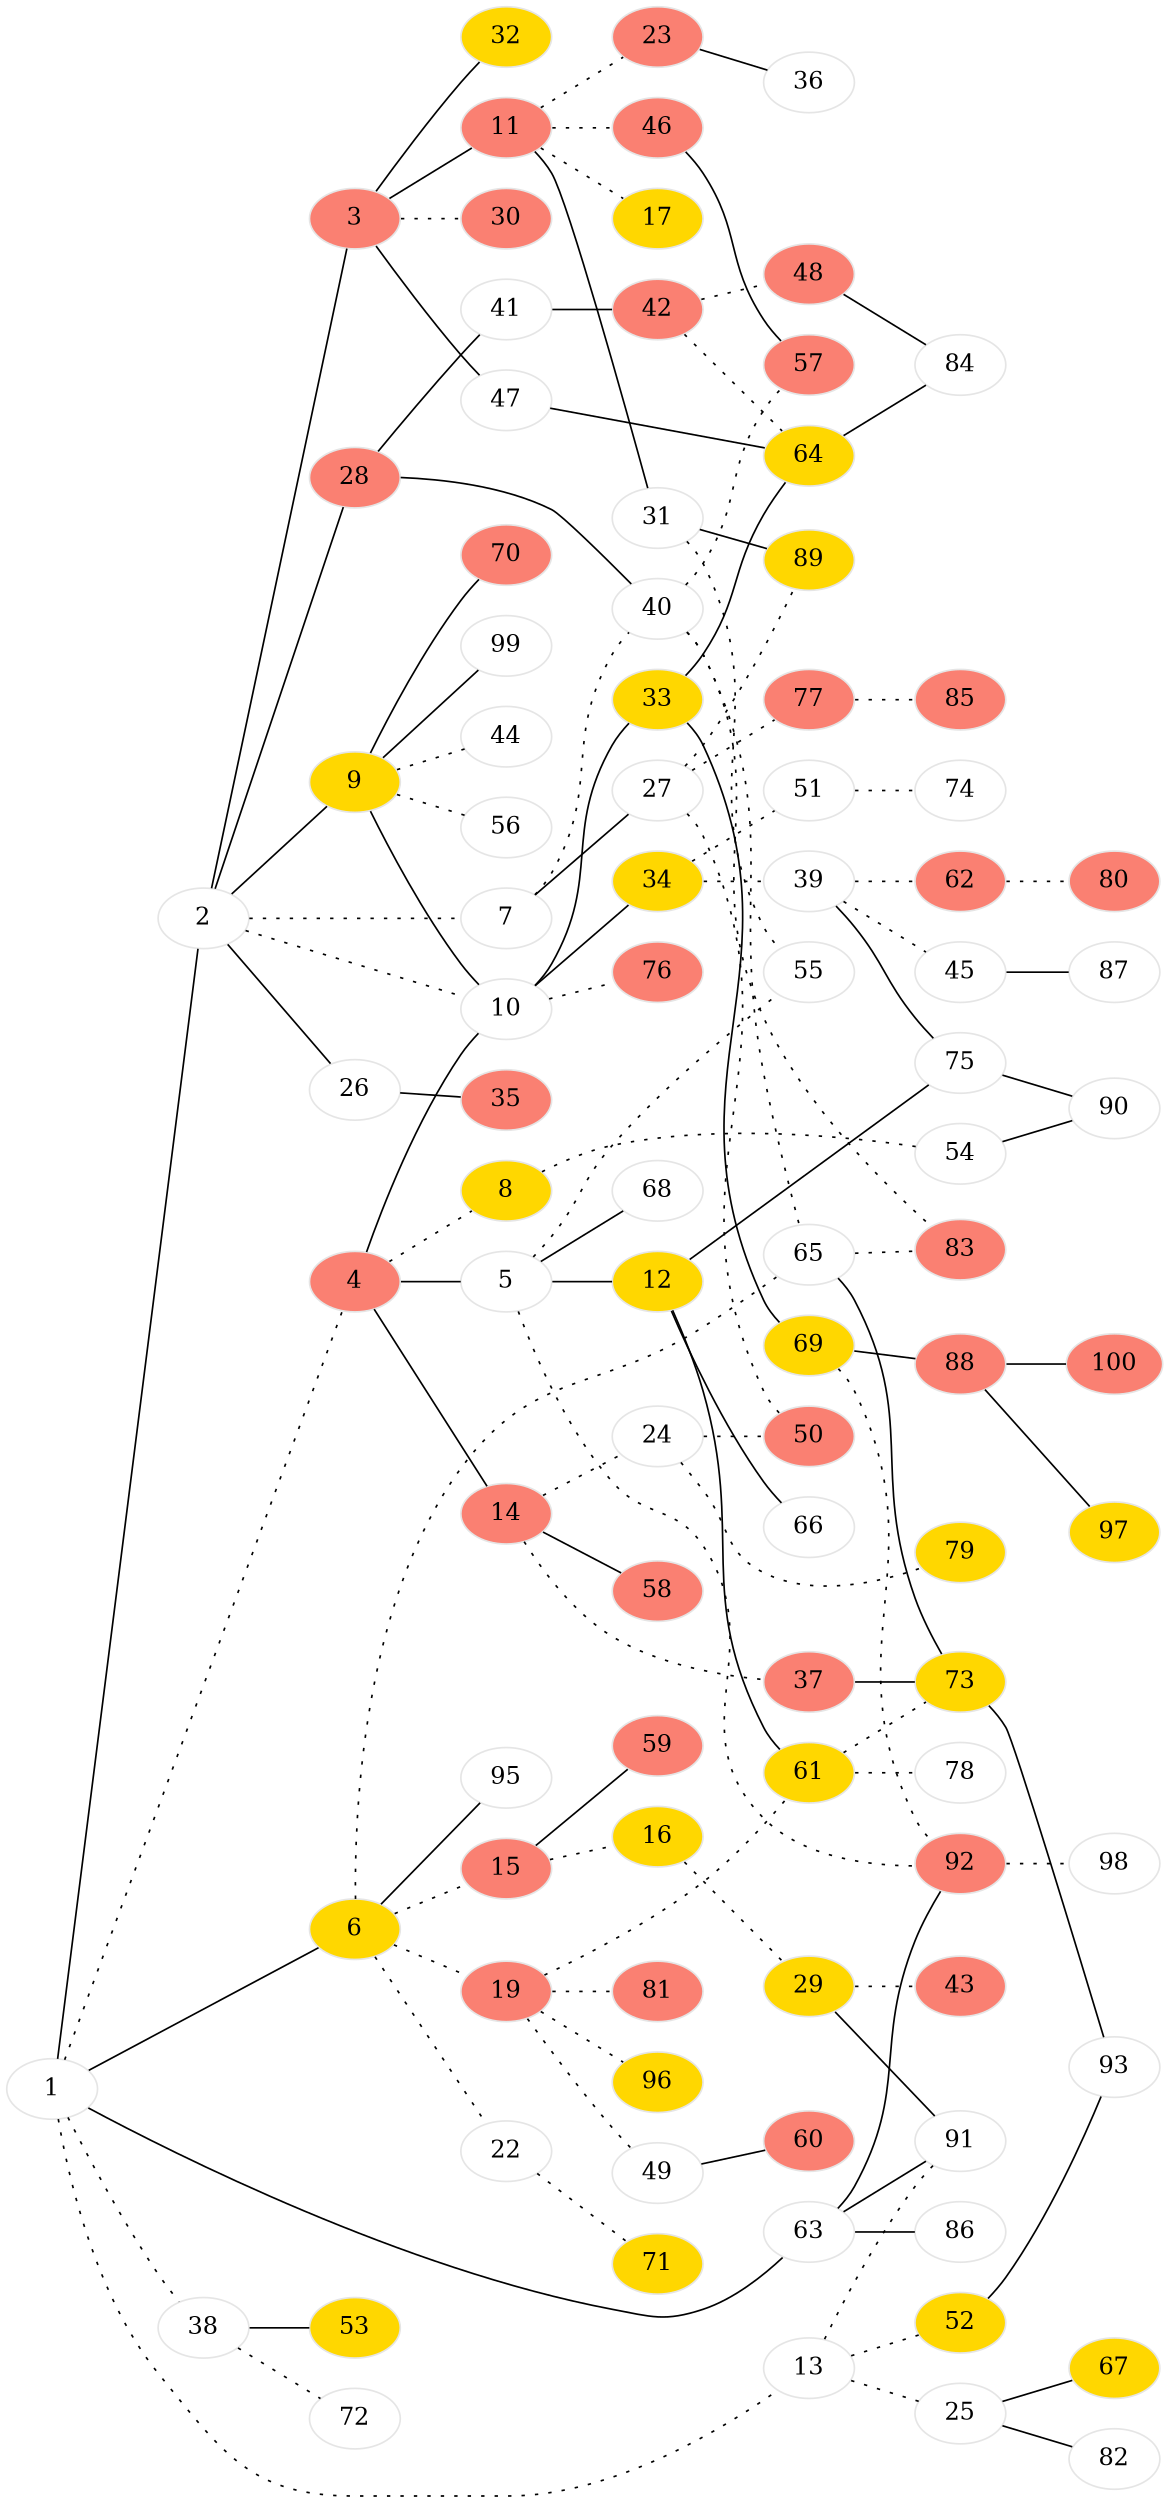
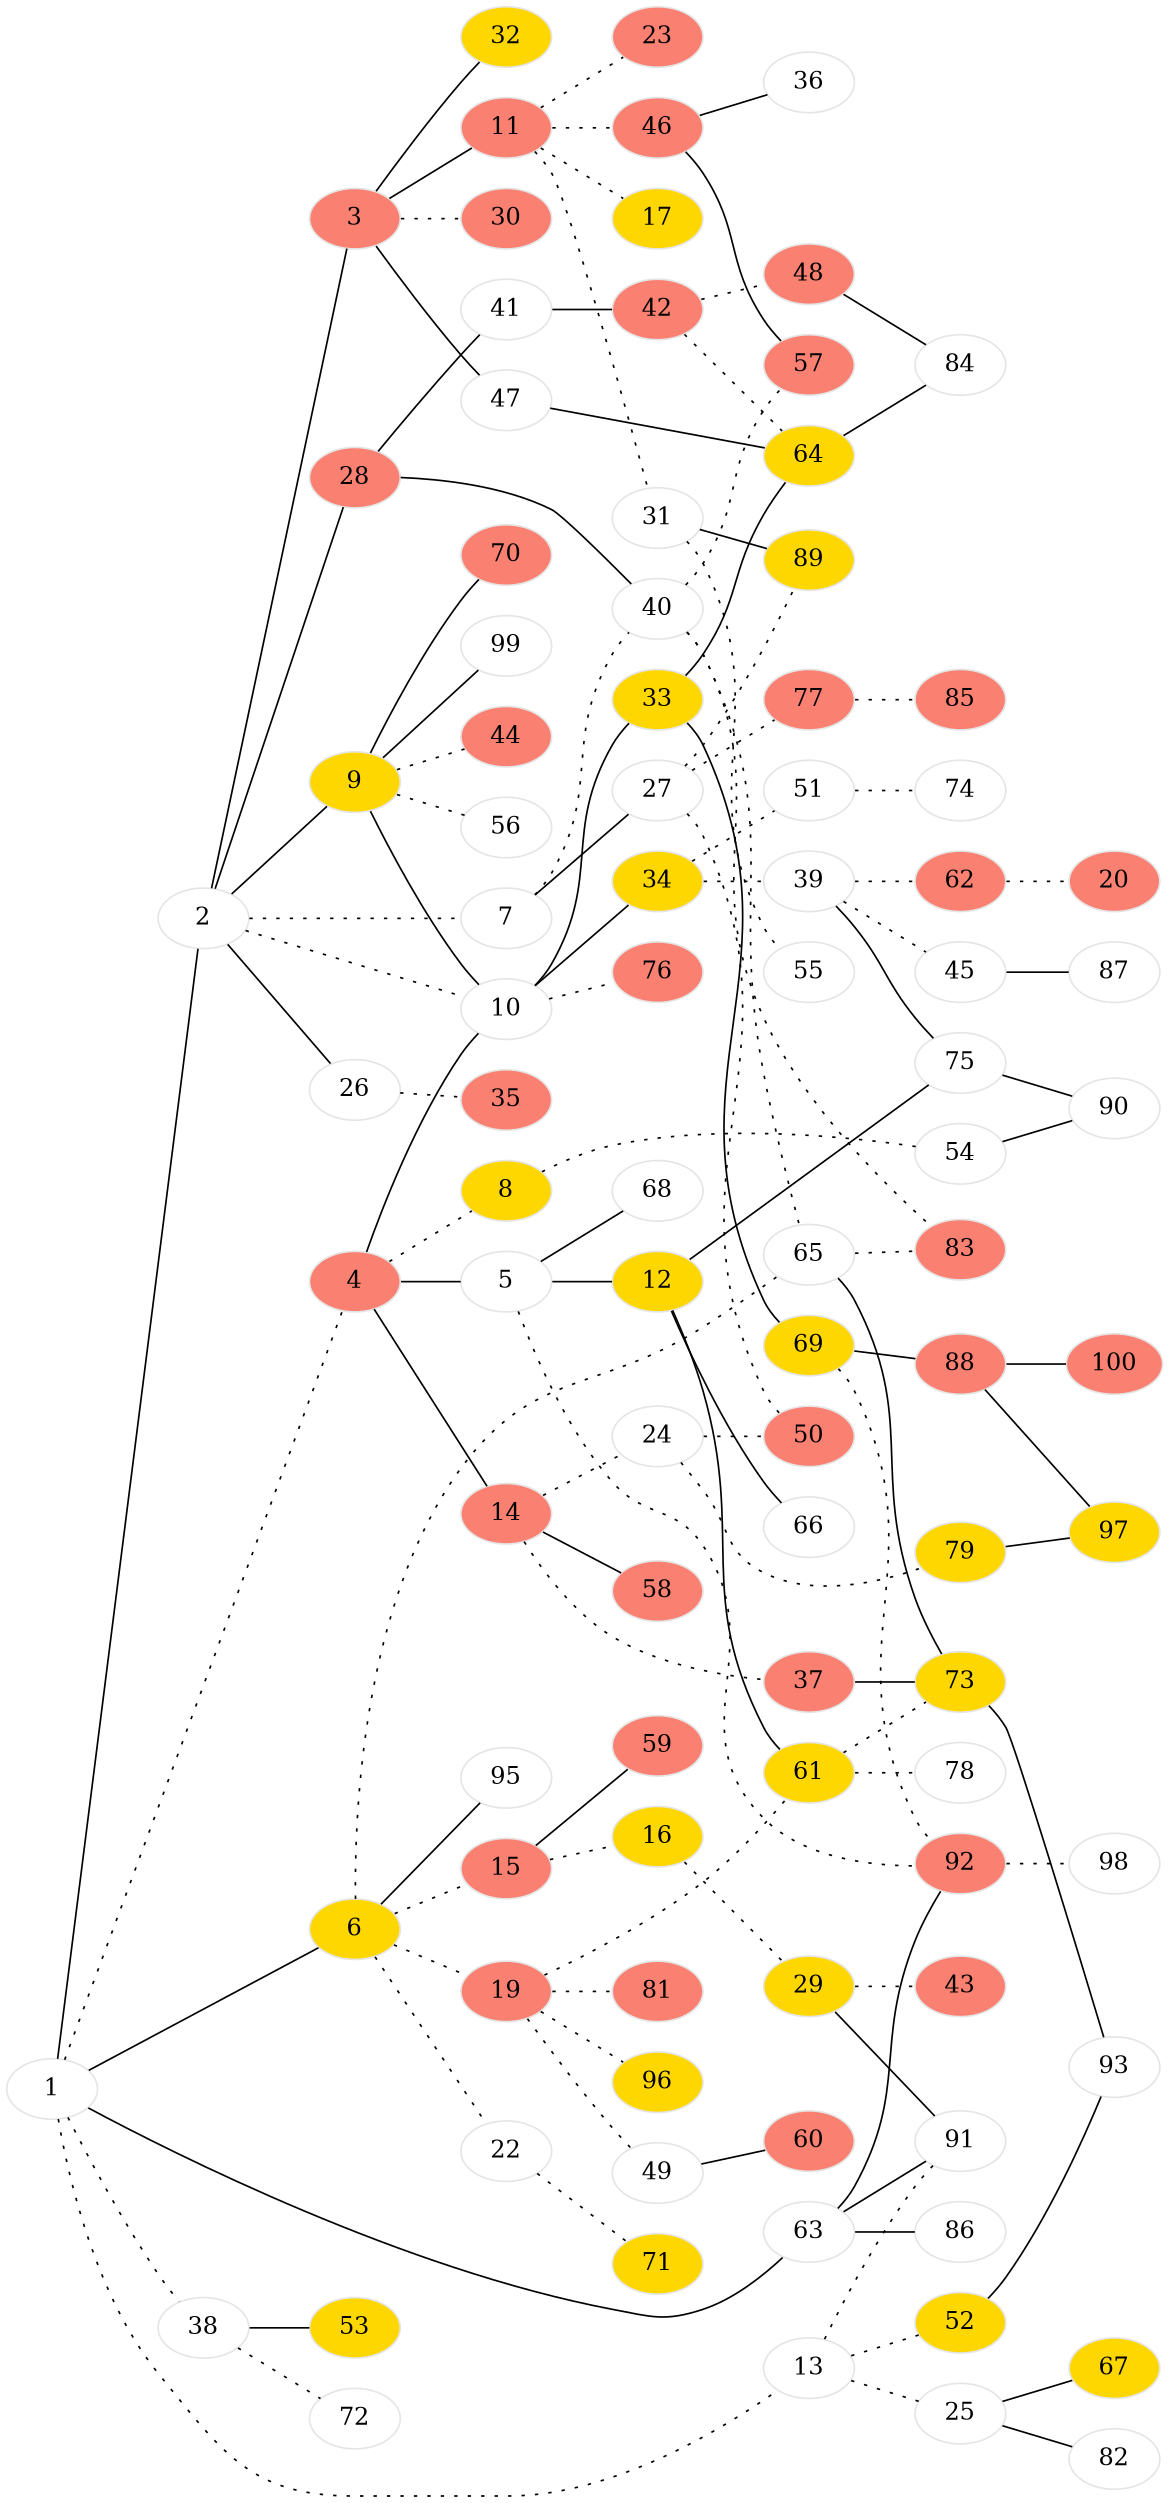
(734, 60) -> (734, 105)
(602, 325) -> (602, 325)
(506, 737) -> (506, 737)
(1114, 881) -> (1114, 881)
(424, 1095) -> (424, 1095)
(642, 1114) -> none
none -> (1038, 1542)
